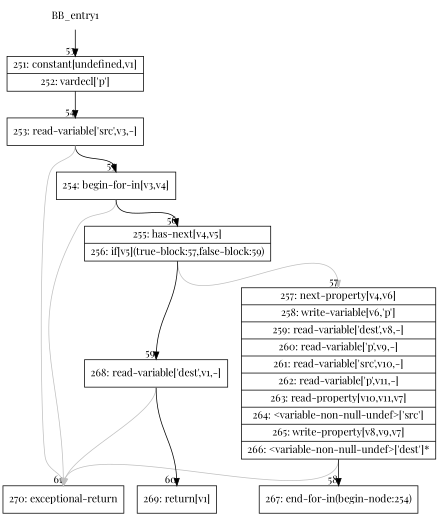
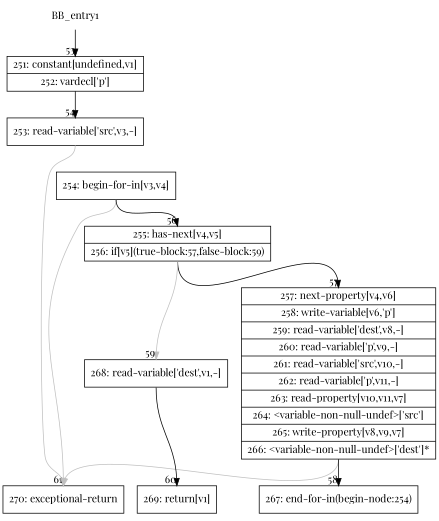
(92, 158) -> none
(254, 275) -> (254, 275)
(168, 307) -> (168, 307)
(113, 434) -> none
